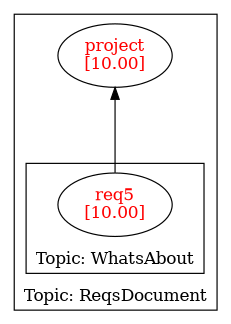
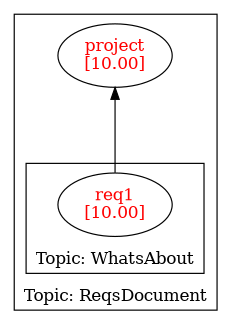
(115, 205) -> (115, 205)
